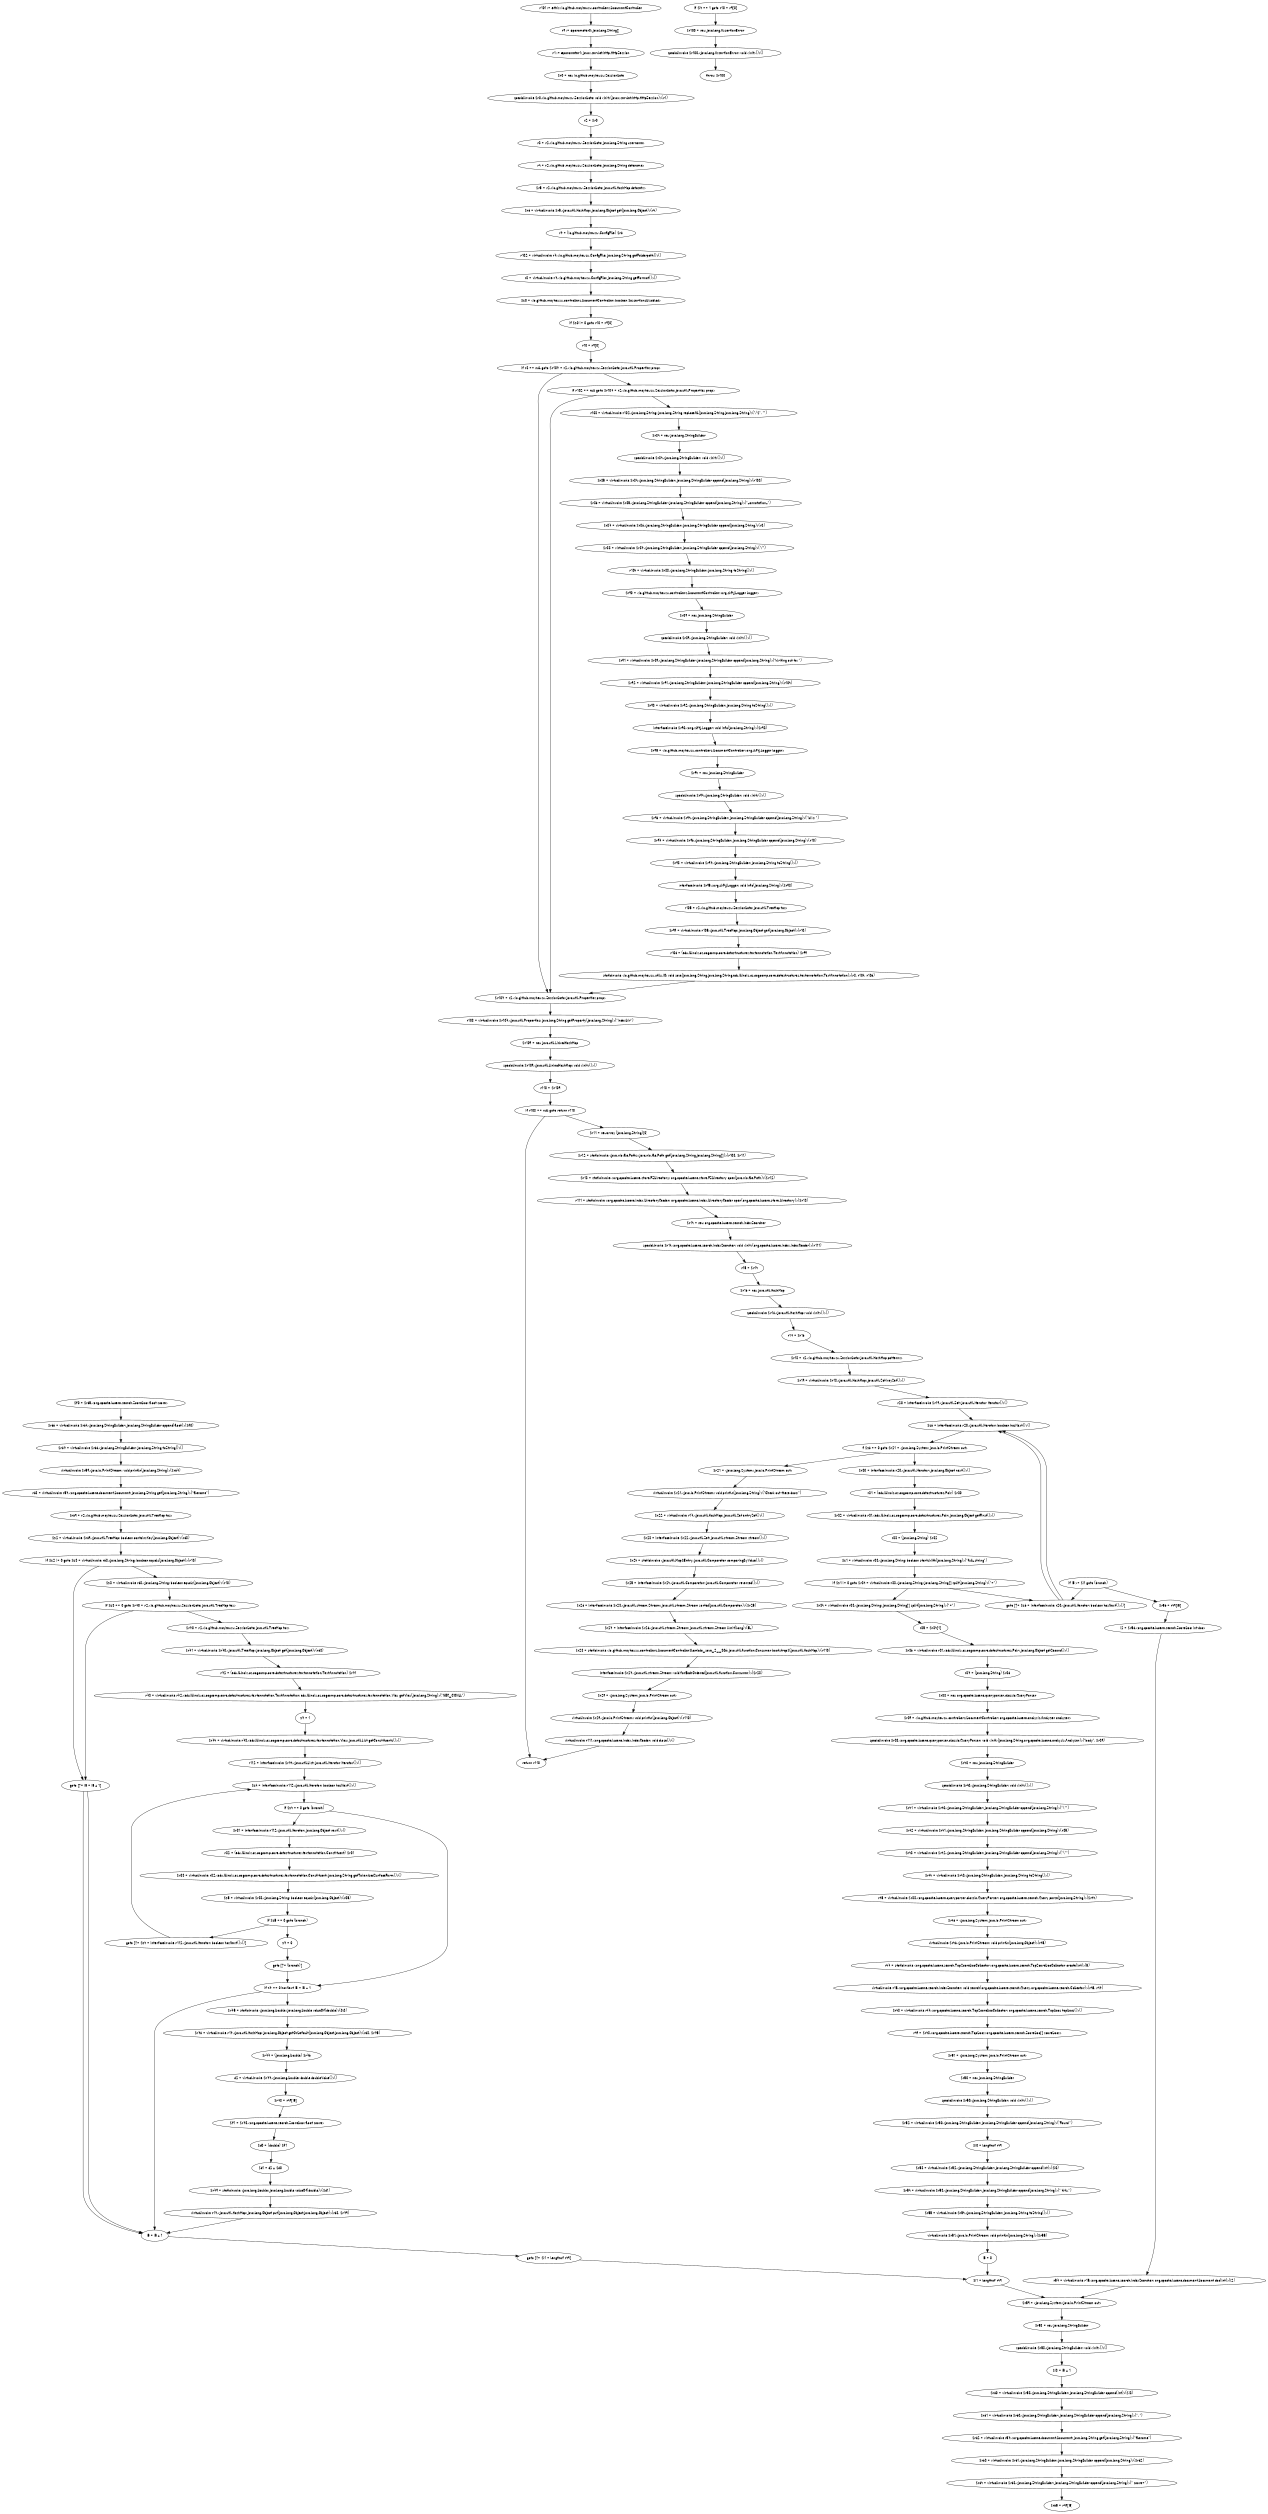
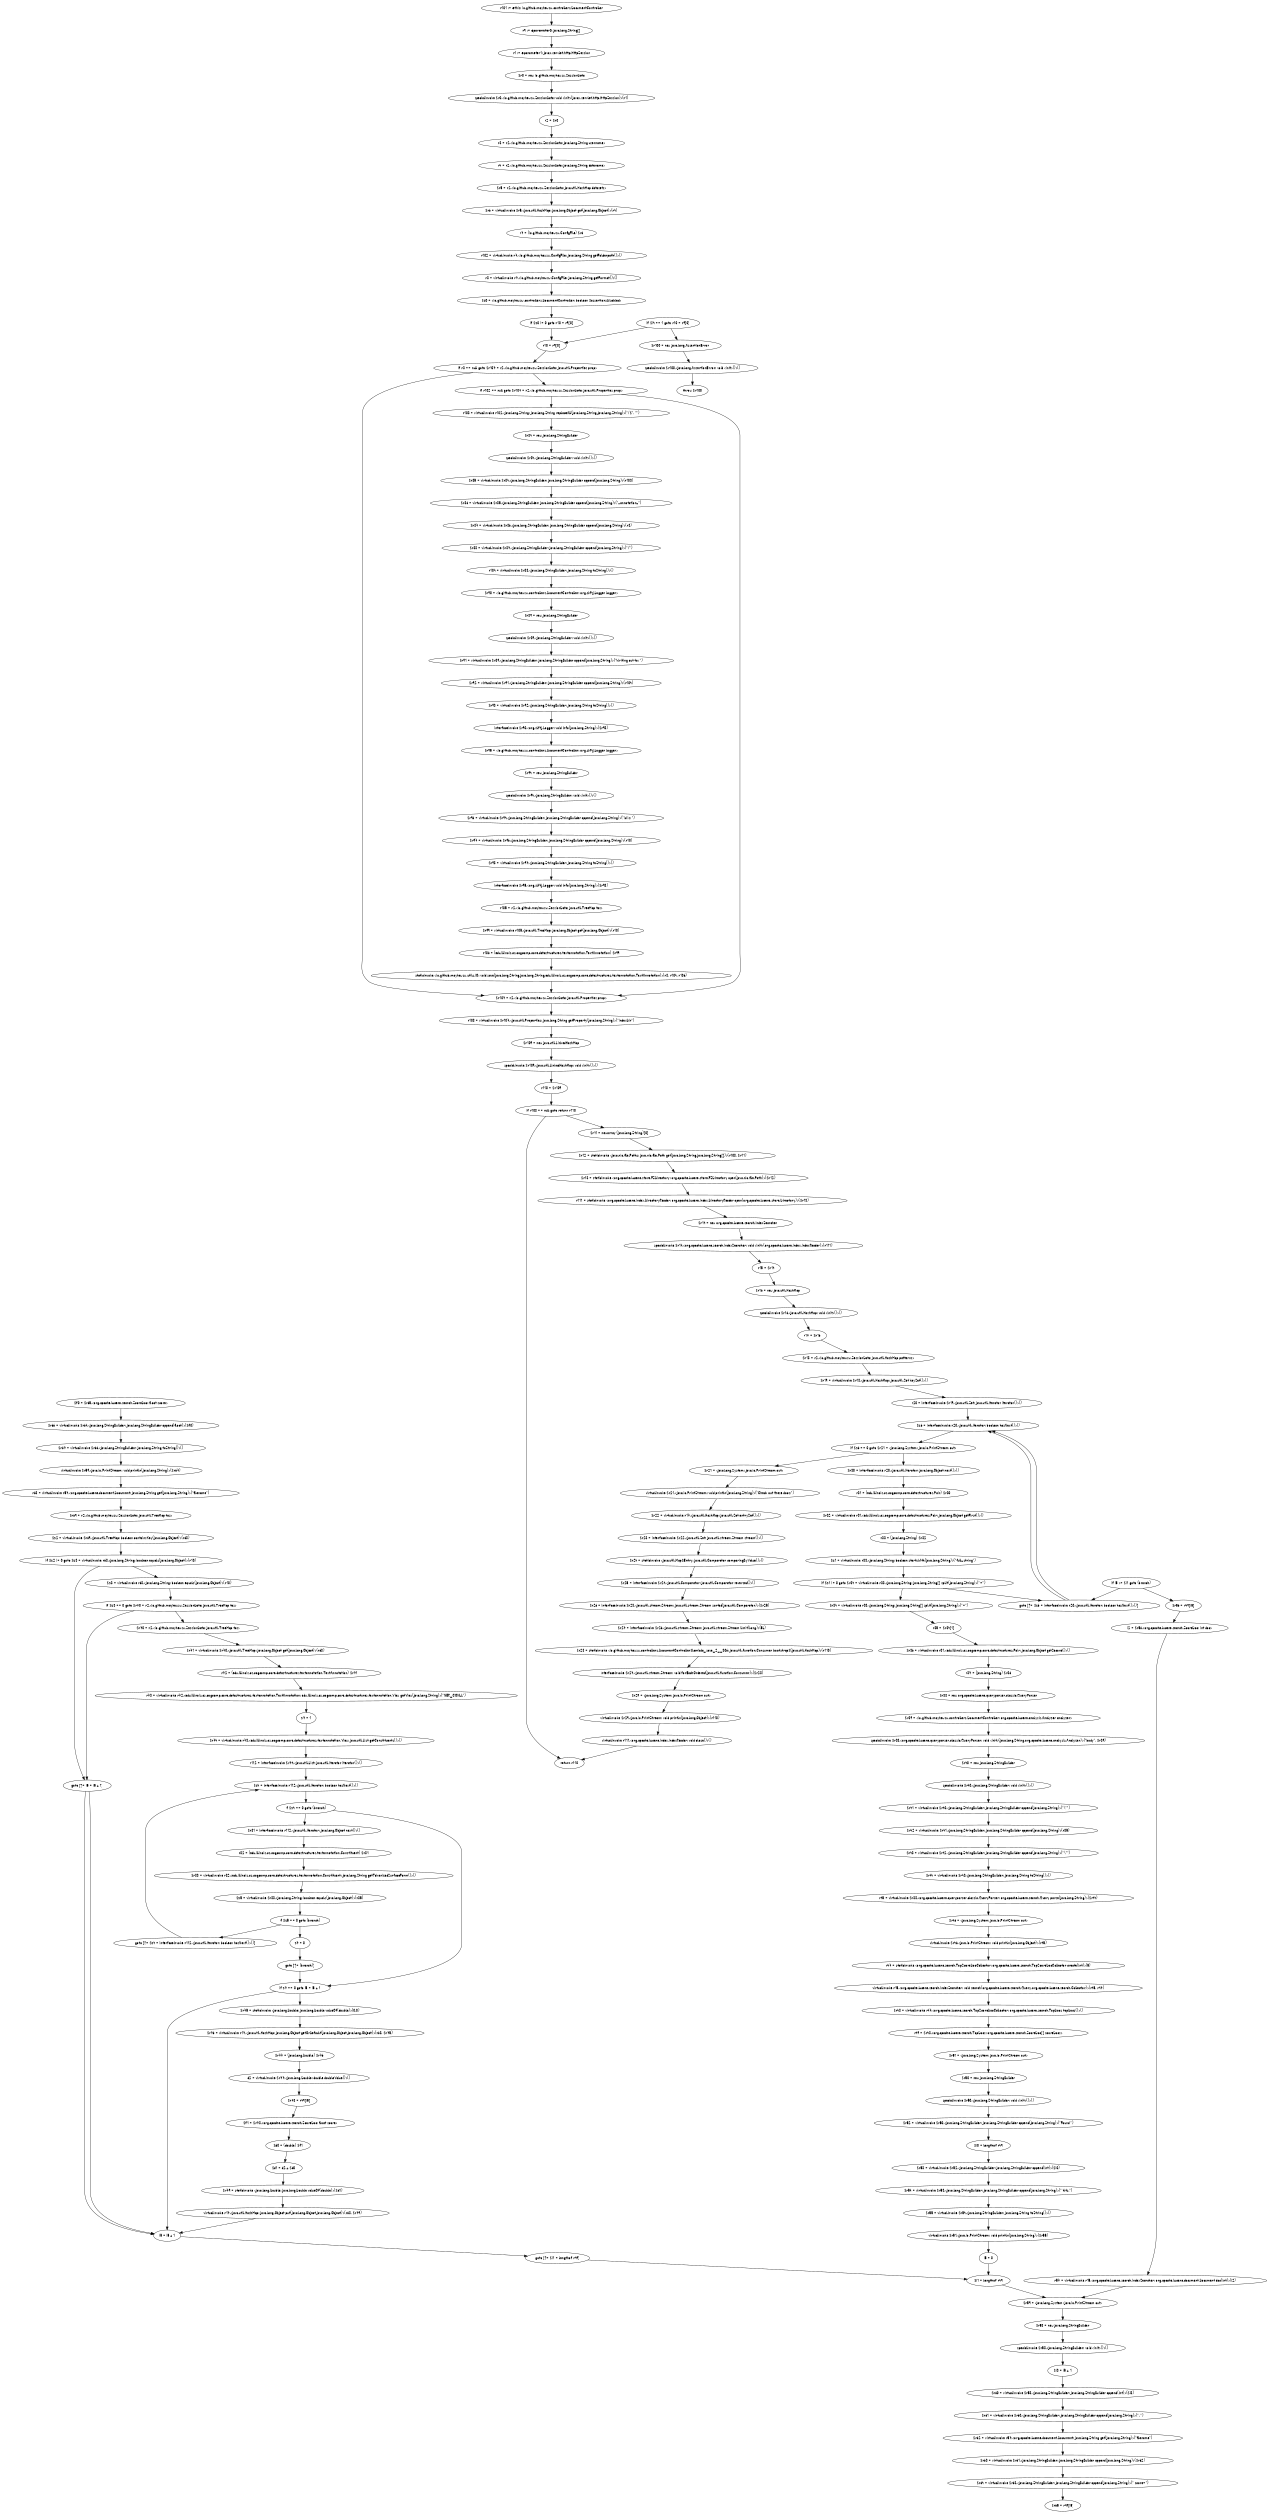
none -> (607, 335)
(287, 1988) -> (300, 1988)
